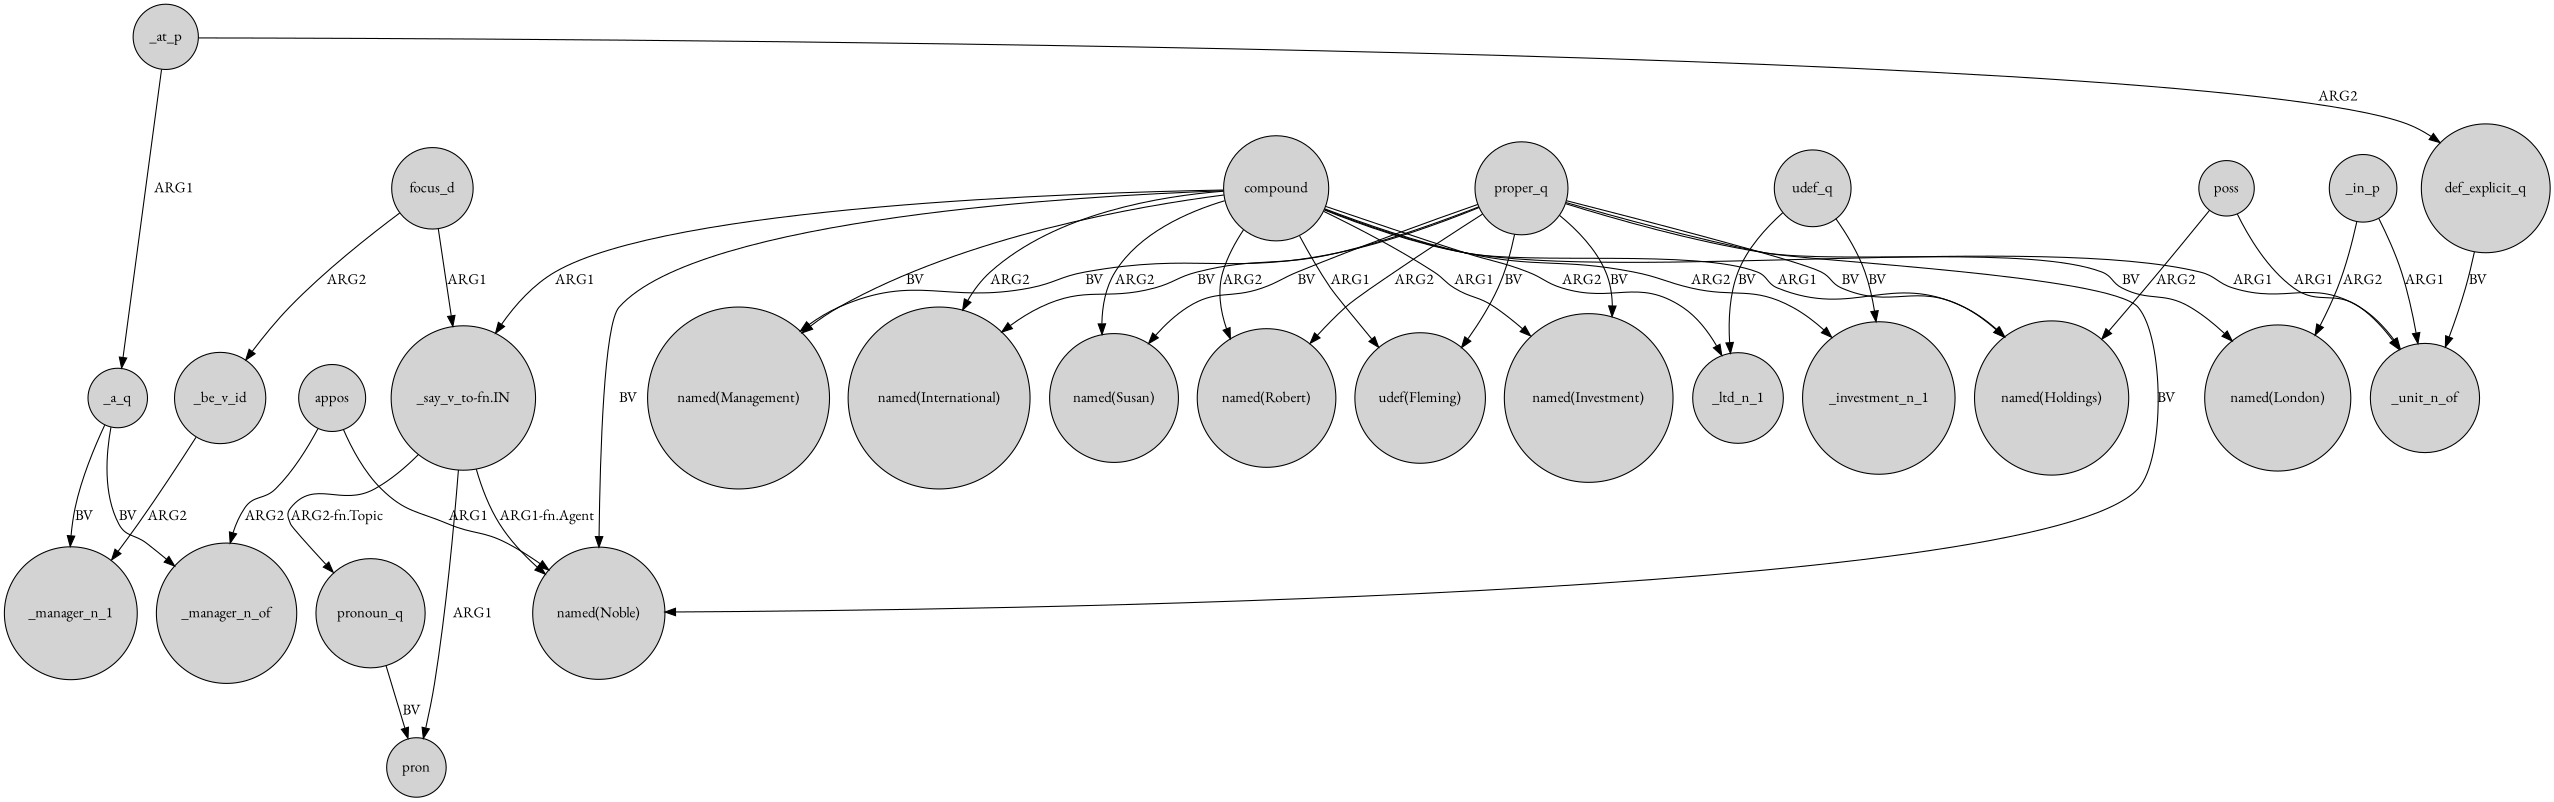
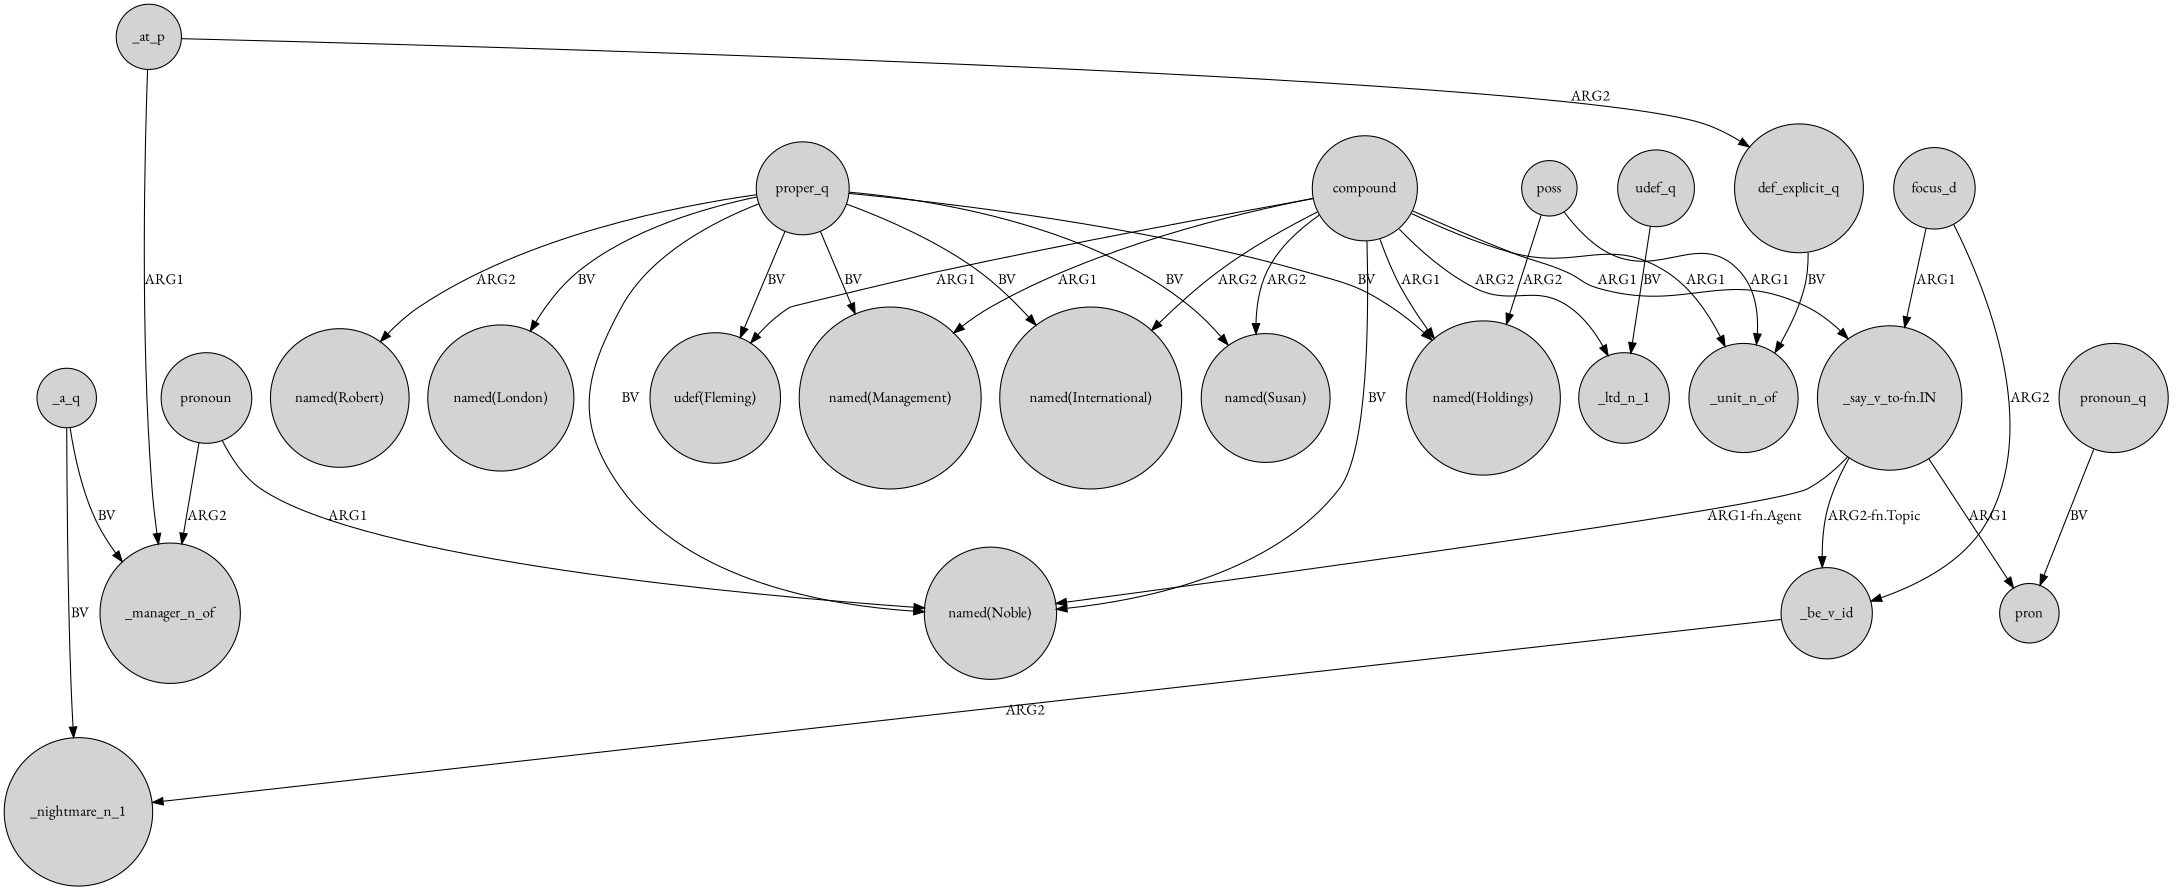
(2363, 188) -> none
(142, 213) -> (145, 302)
(1222, 277) -> none
(916, 280) -> (1077, 280)
(332, 398) -> (206, 398)
(1589, 398) -> none
(1879, 398) -> none
(324, 494) -> (1829, 505)
(71, 613) -> (78, 812)
